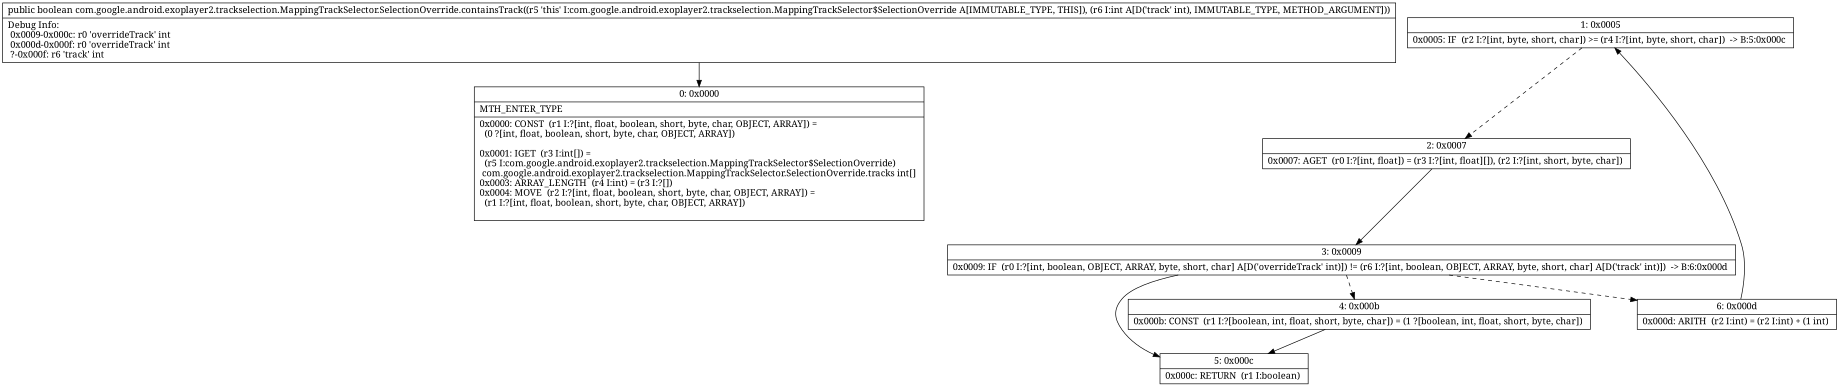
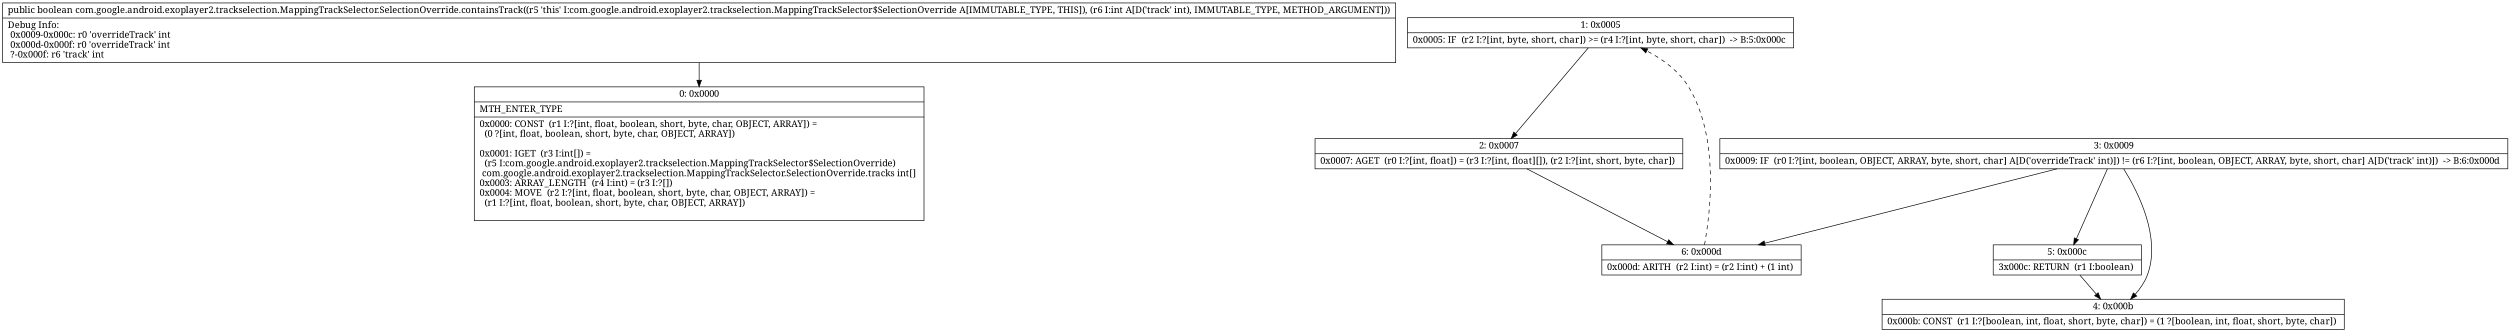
(1526, 91) -> (1552, 91)
(1705, 166) -> (1706, 137)
(1396, 205) -> (1597, 205)
(1349, 284) -> (2150, 231)
(1540, 287) -> (1911, 206)
(1300, 340) -> (2088, 285)
(1234, 376) -> (2067, 267)
